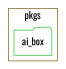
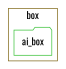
(33, 16) -> (33, 16)
